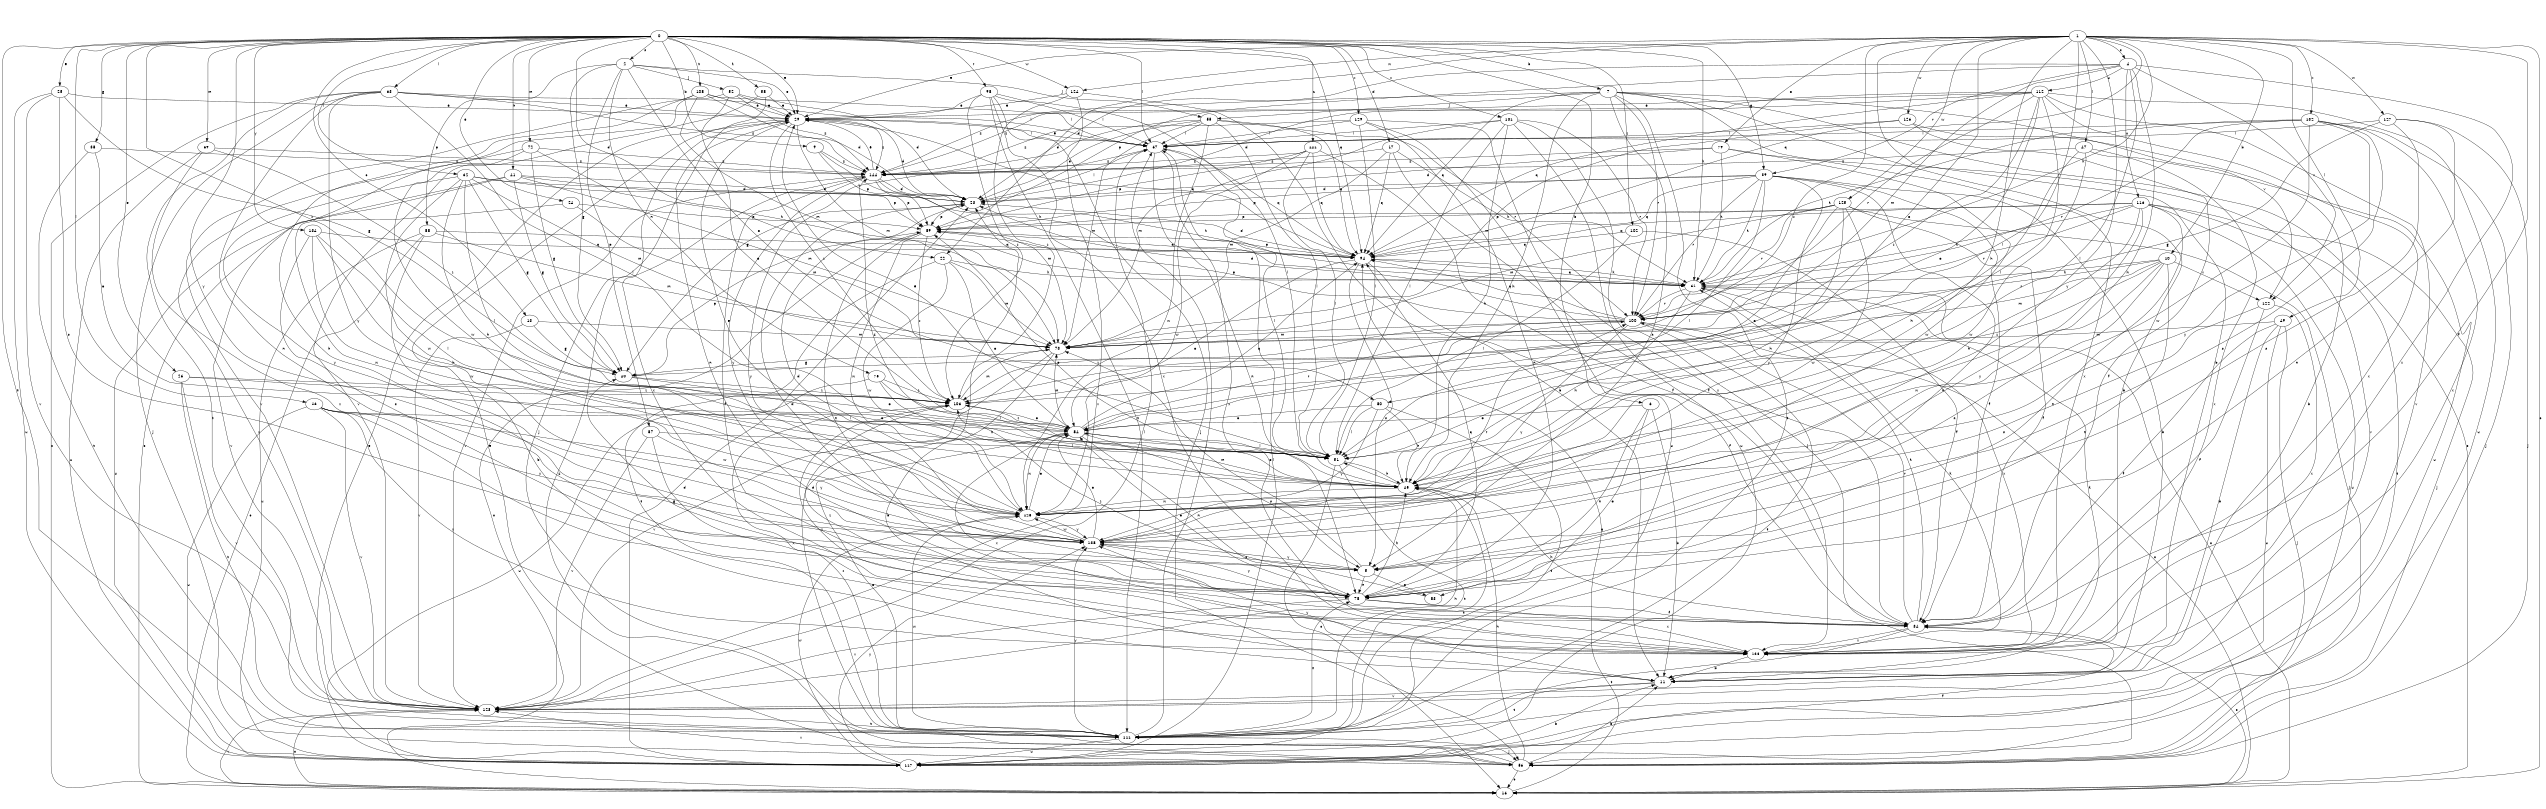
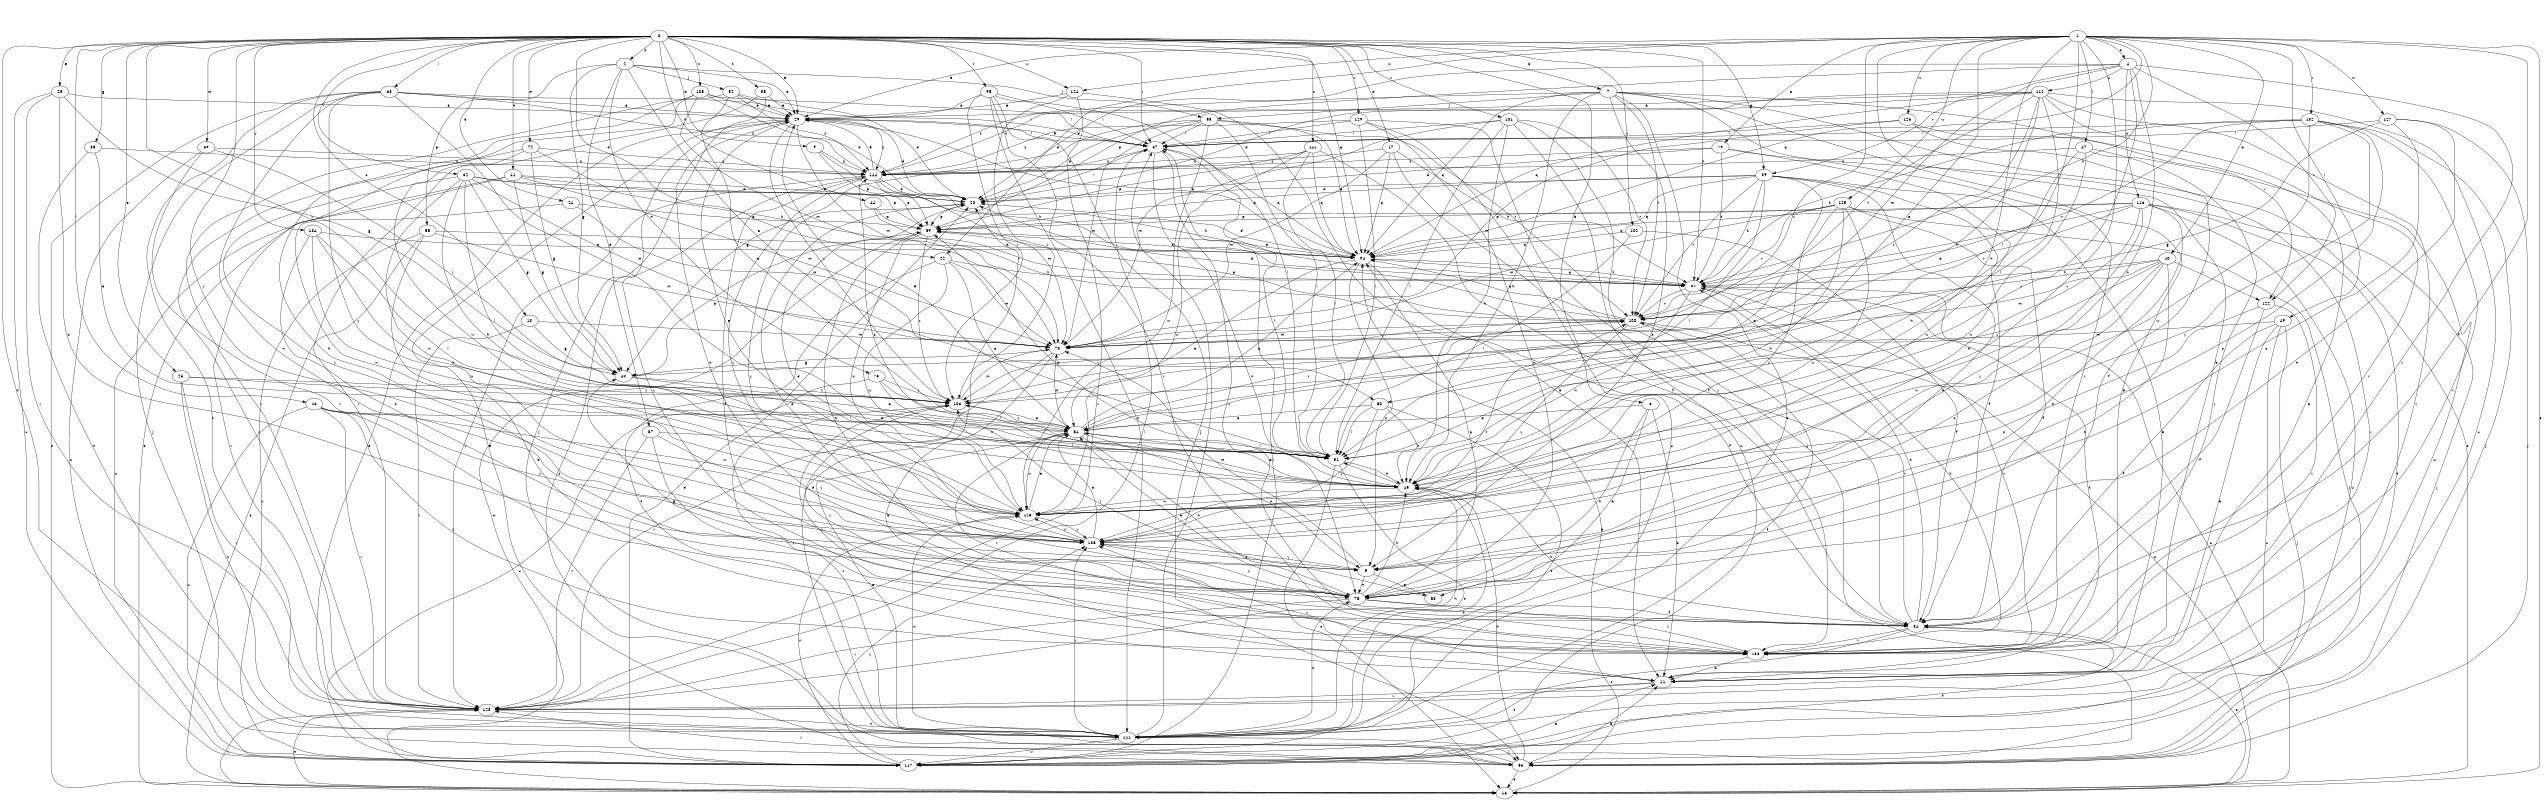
none -> (873, 203)
